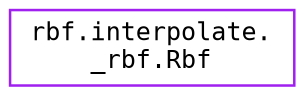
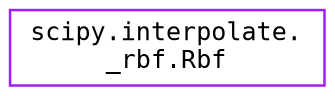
(152, 48) -> (167, 48)
